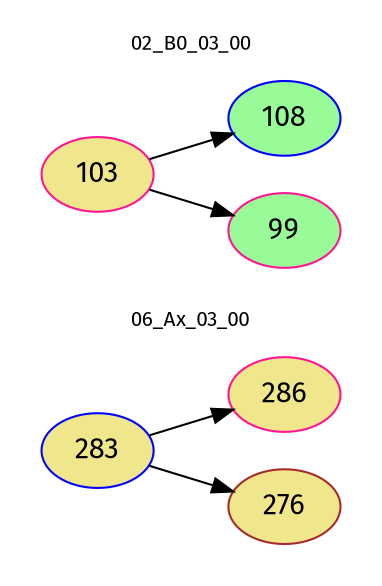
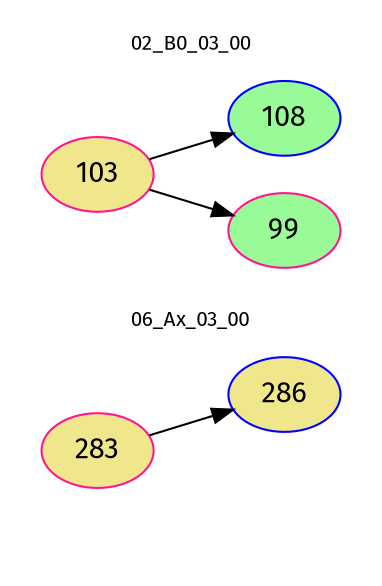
(284, 395) -> (284, 395)
(98, 451) -> (98, 451)
(284, 507) -> none
